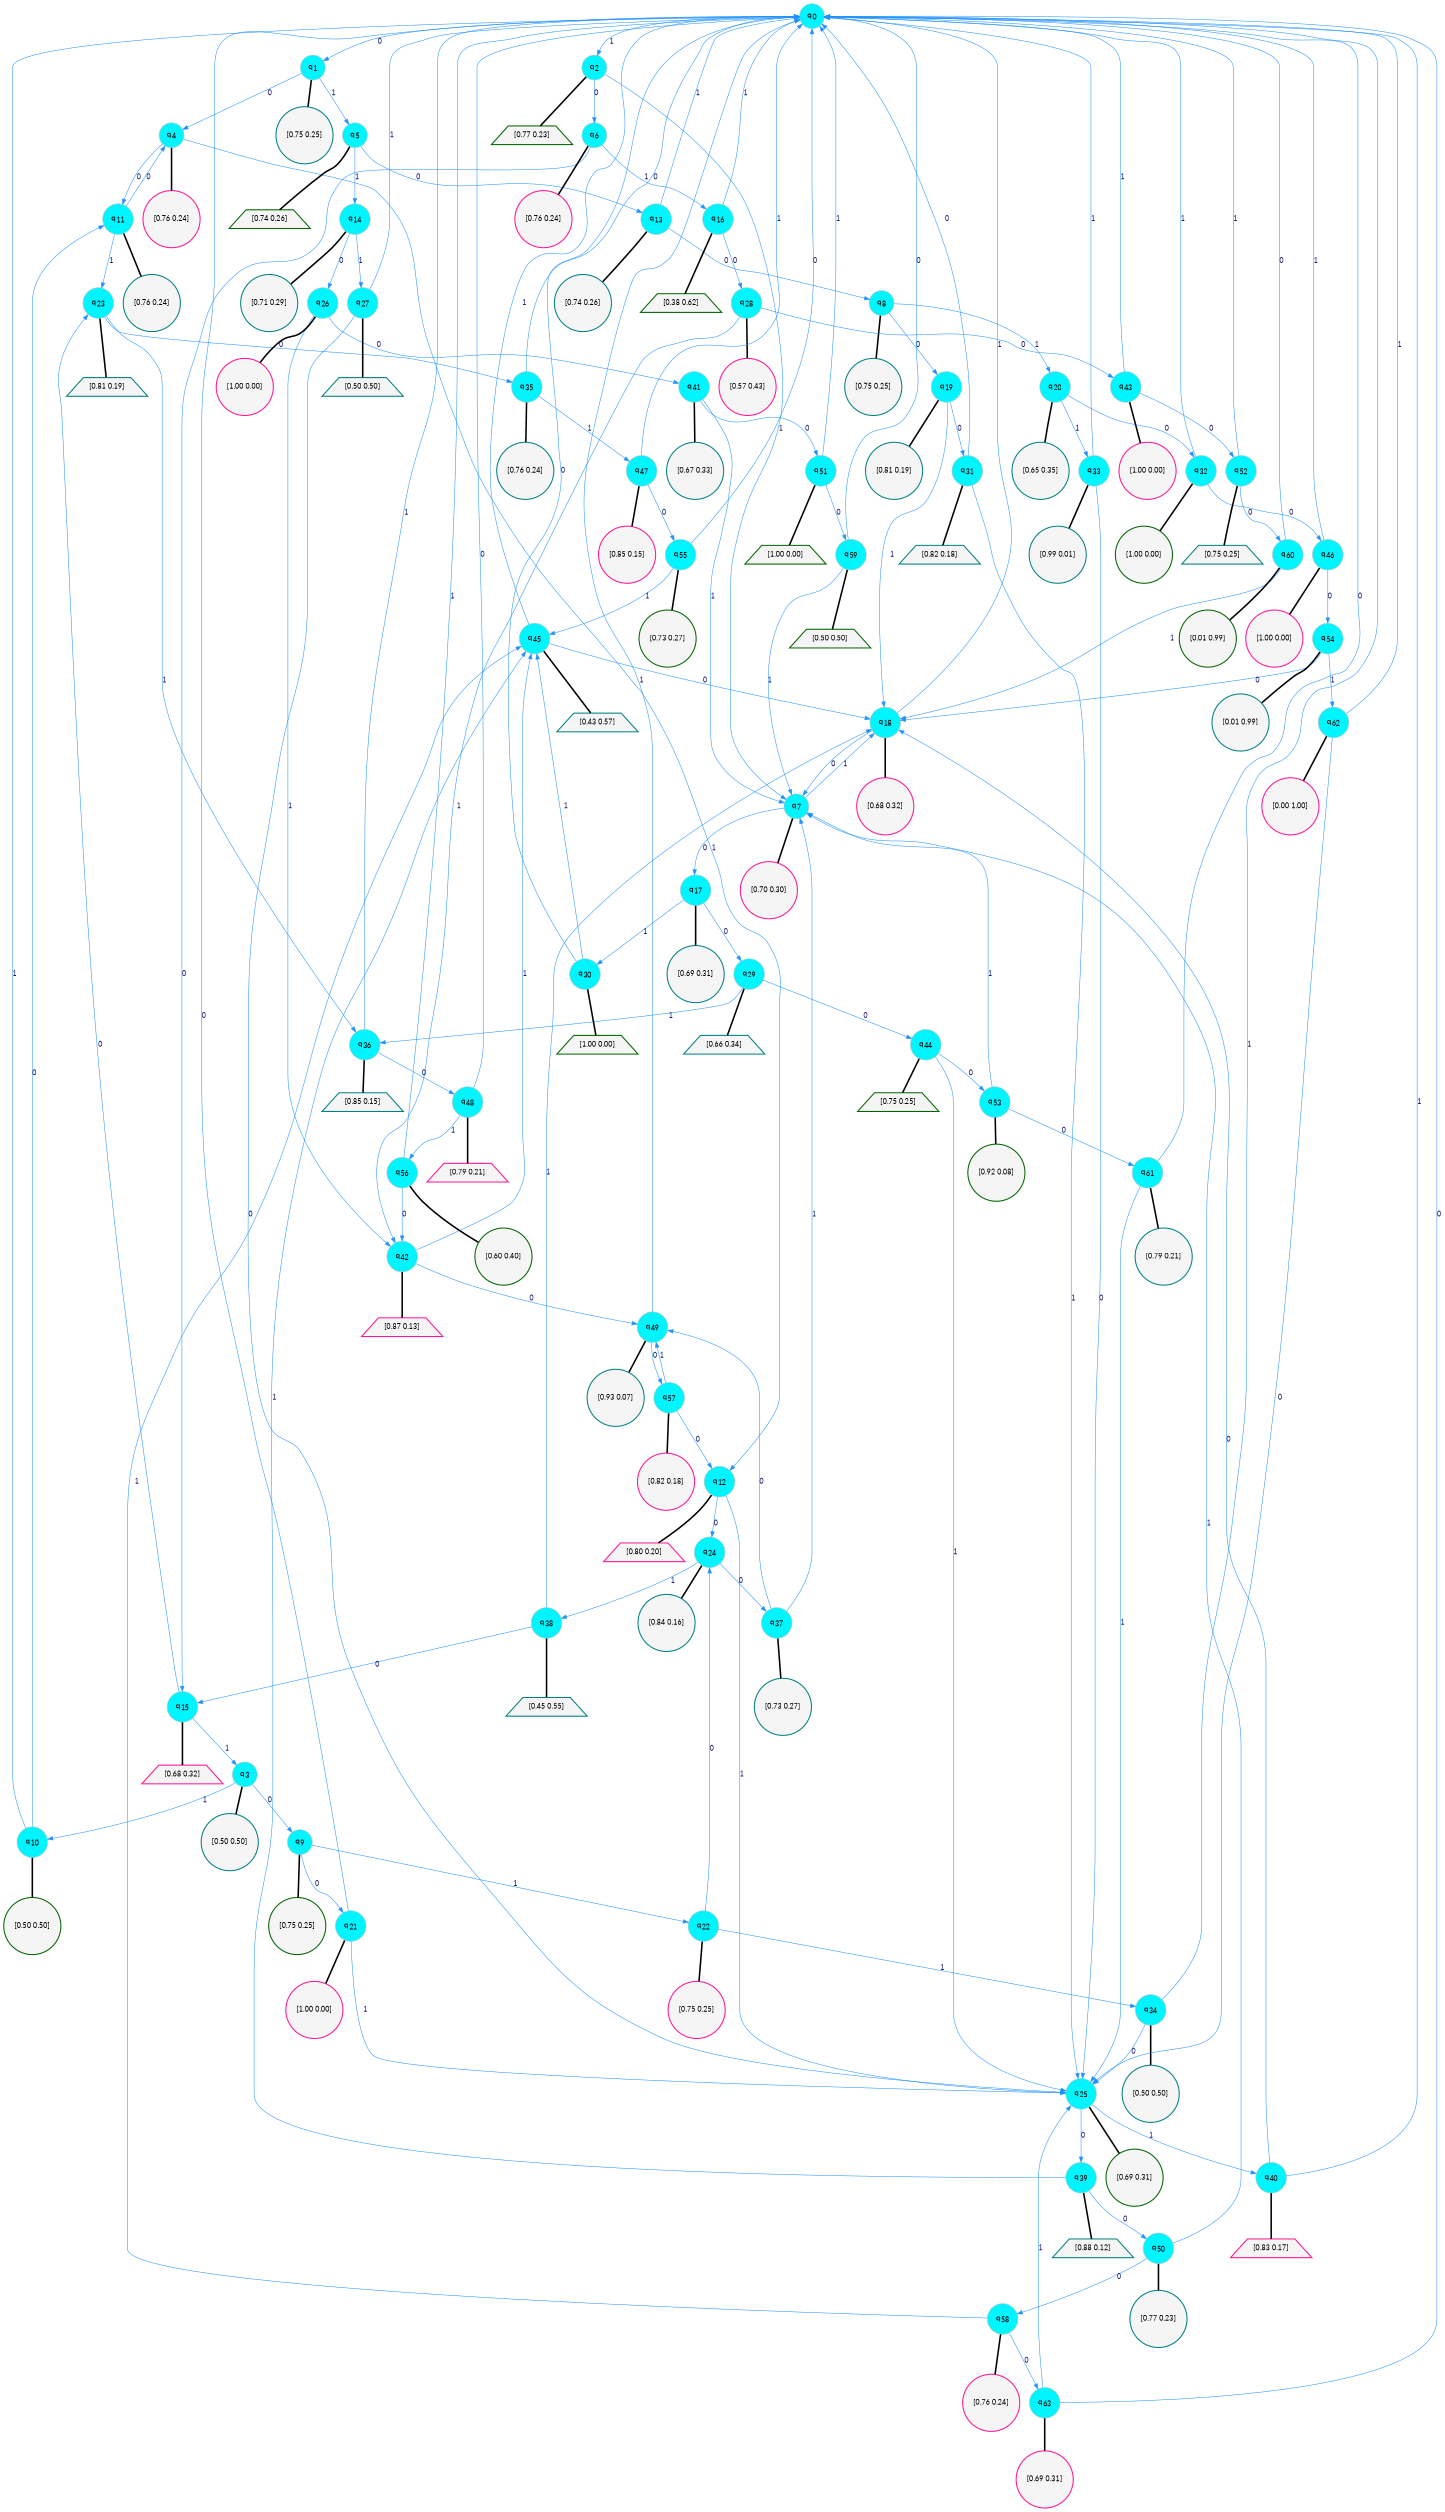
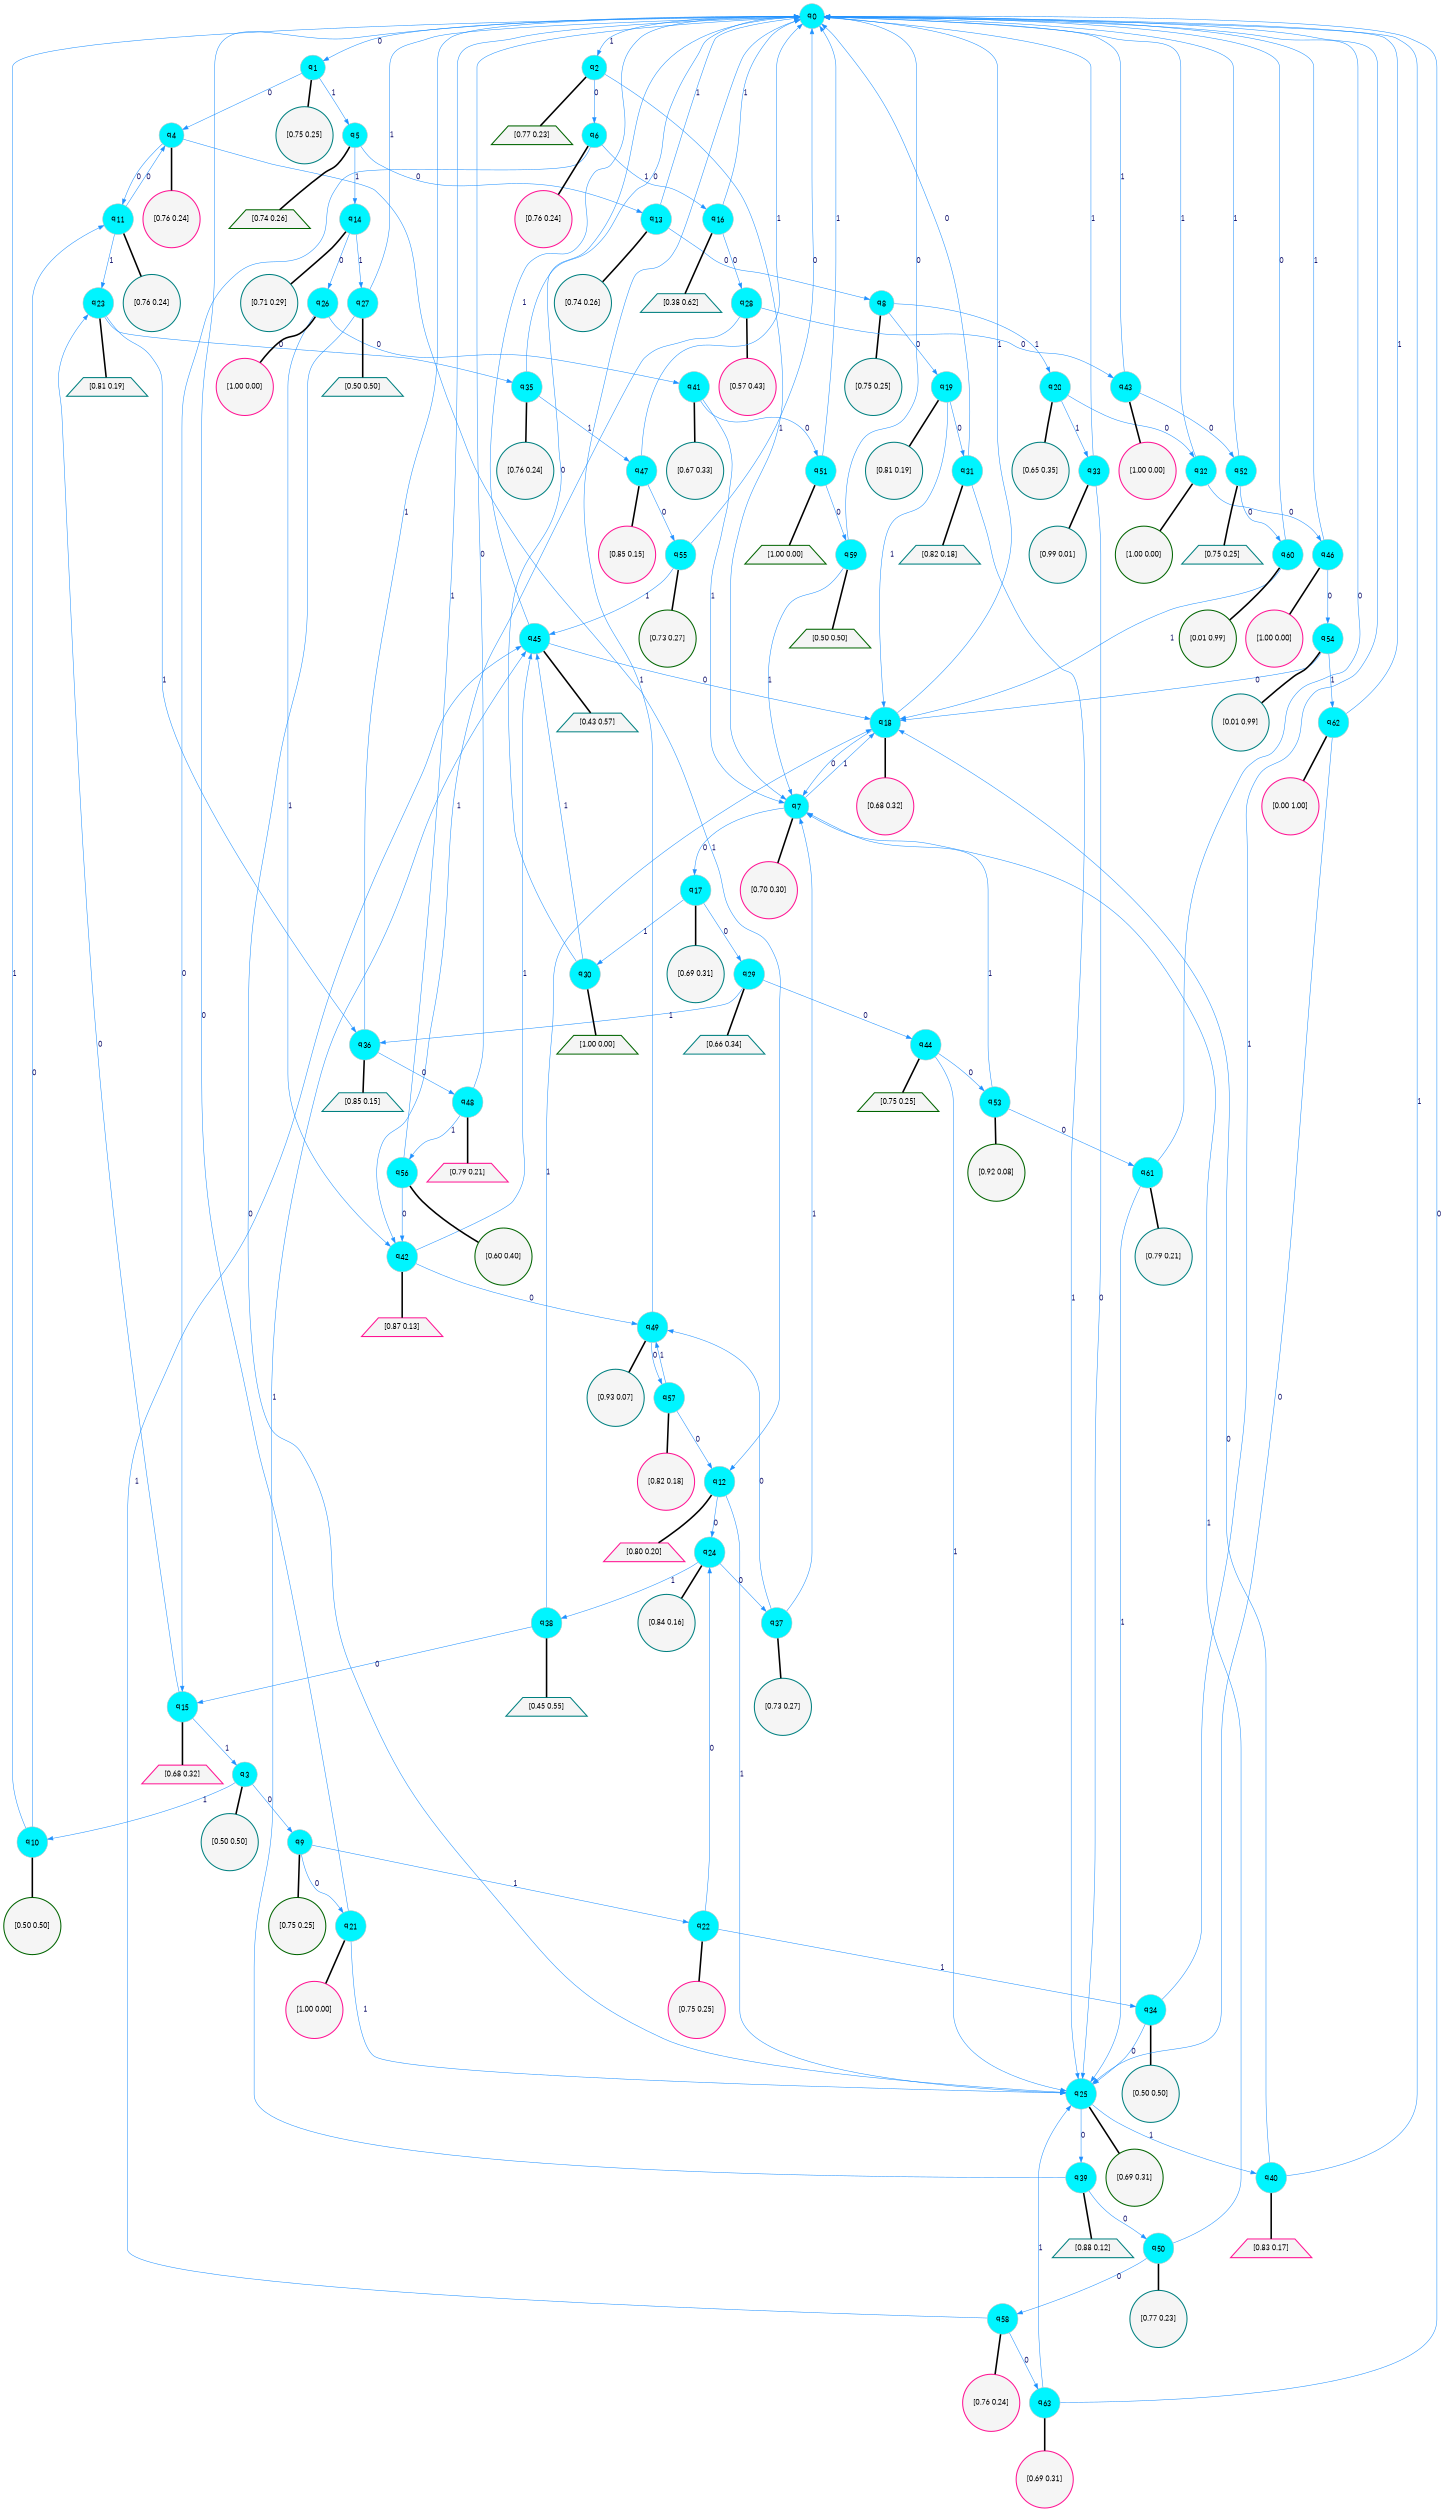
(681, 303) -> (681, 303)
